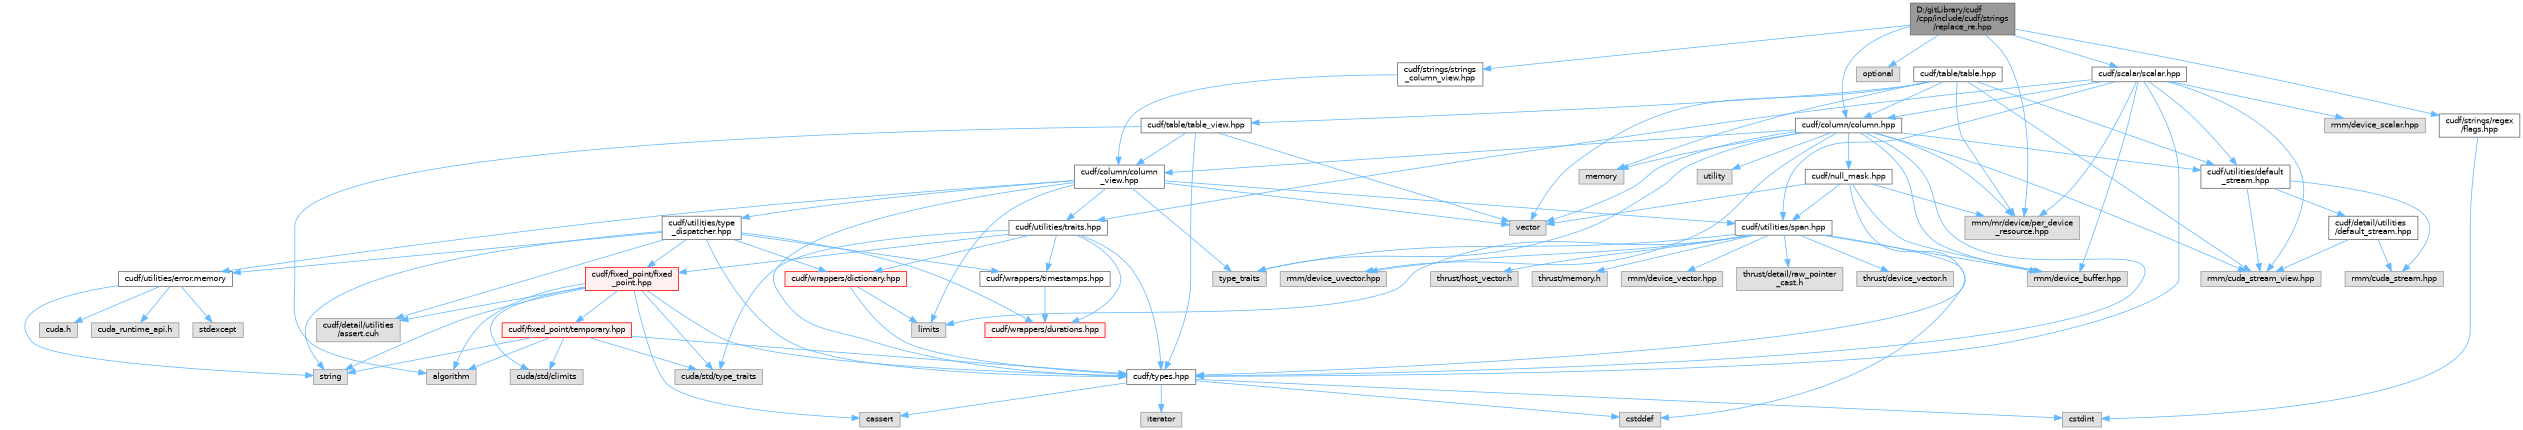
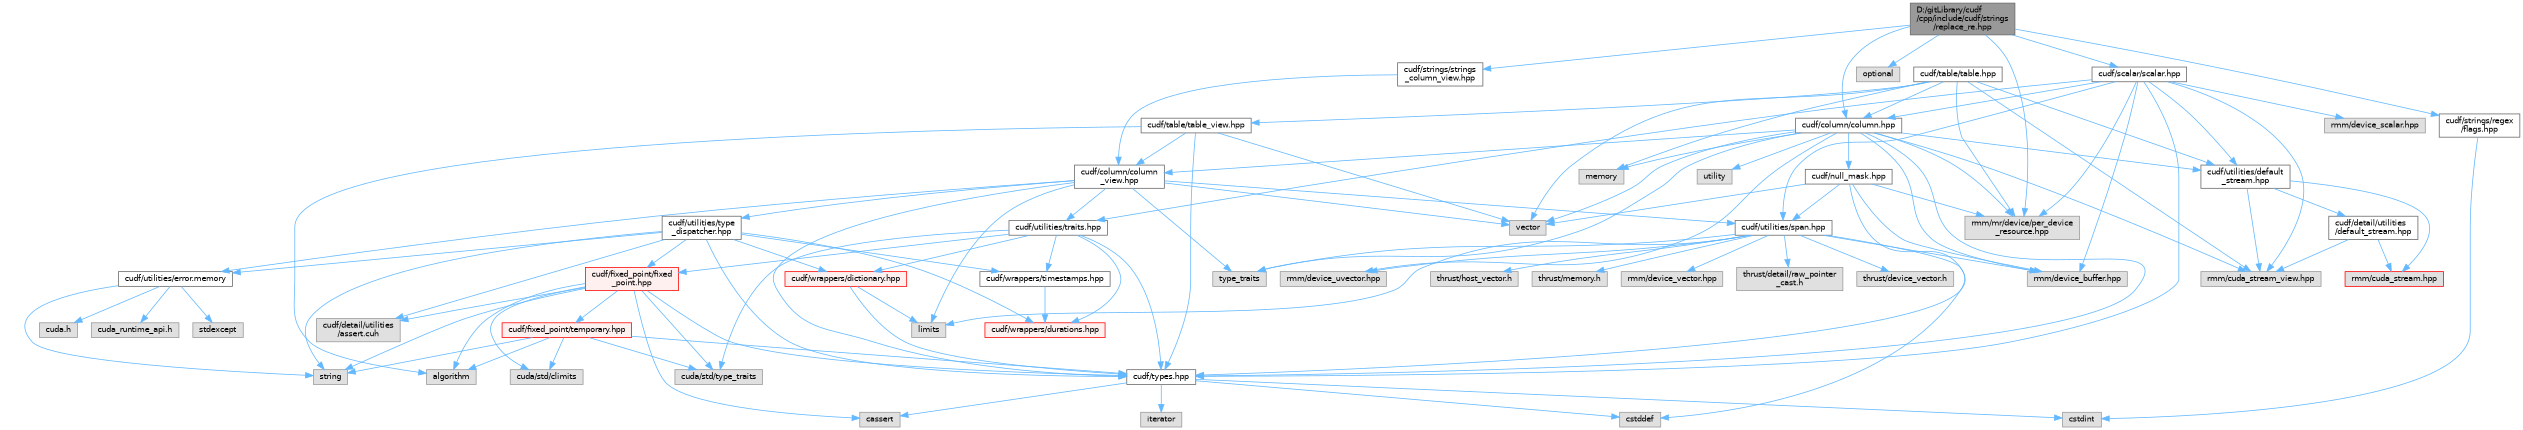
(2394, 279) -> (2394, 279)
